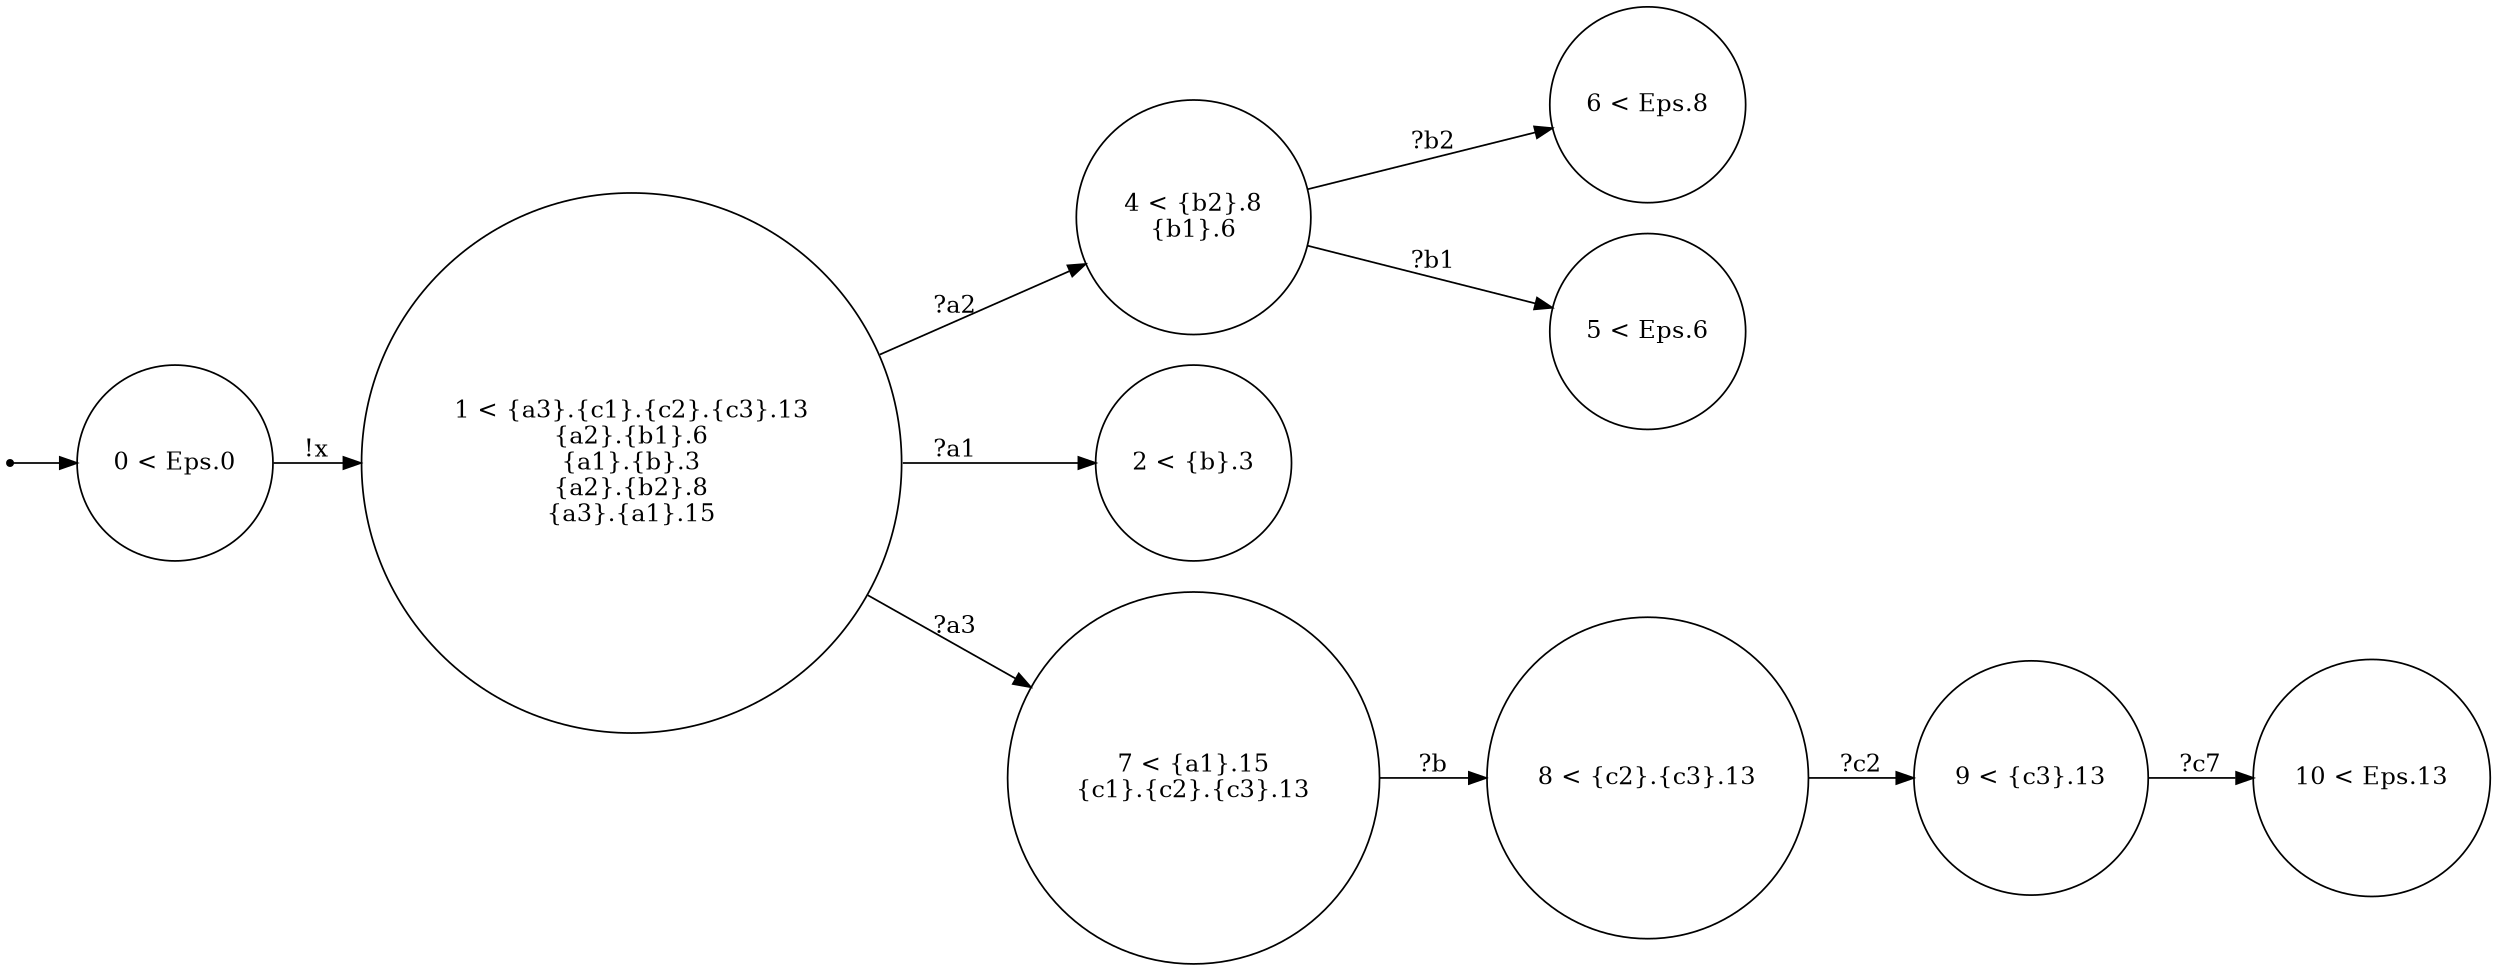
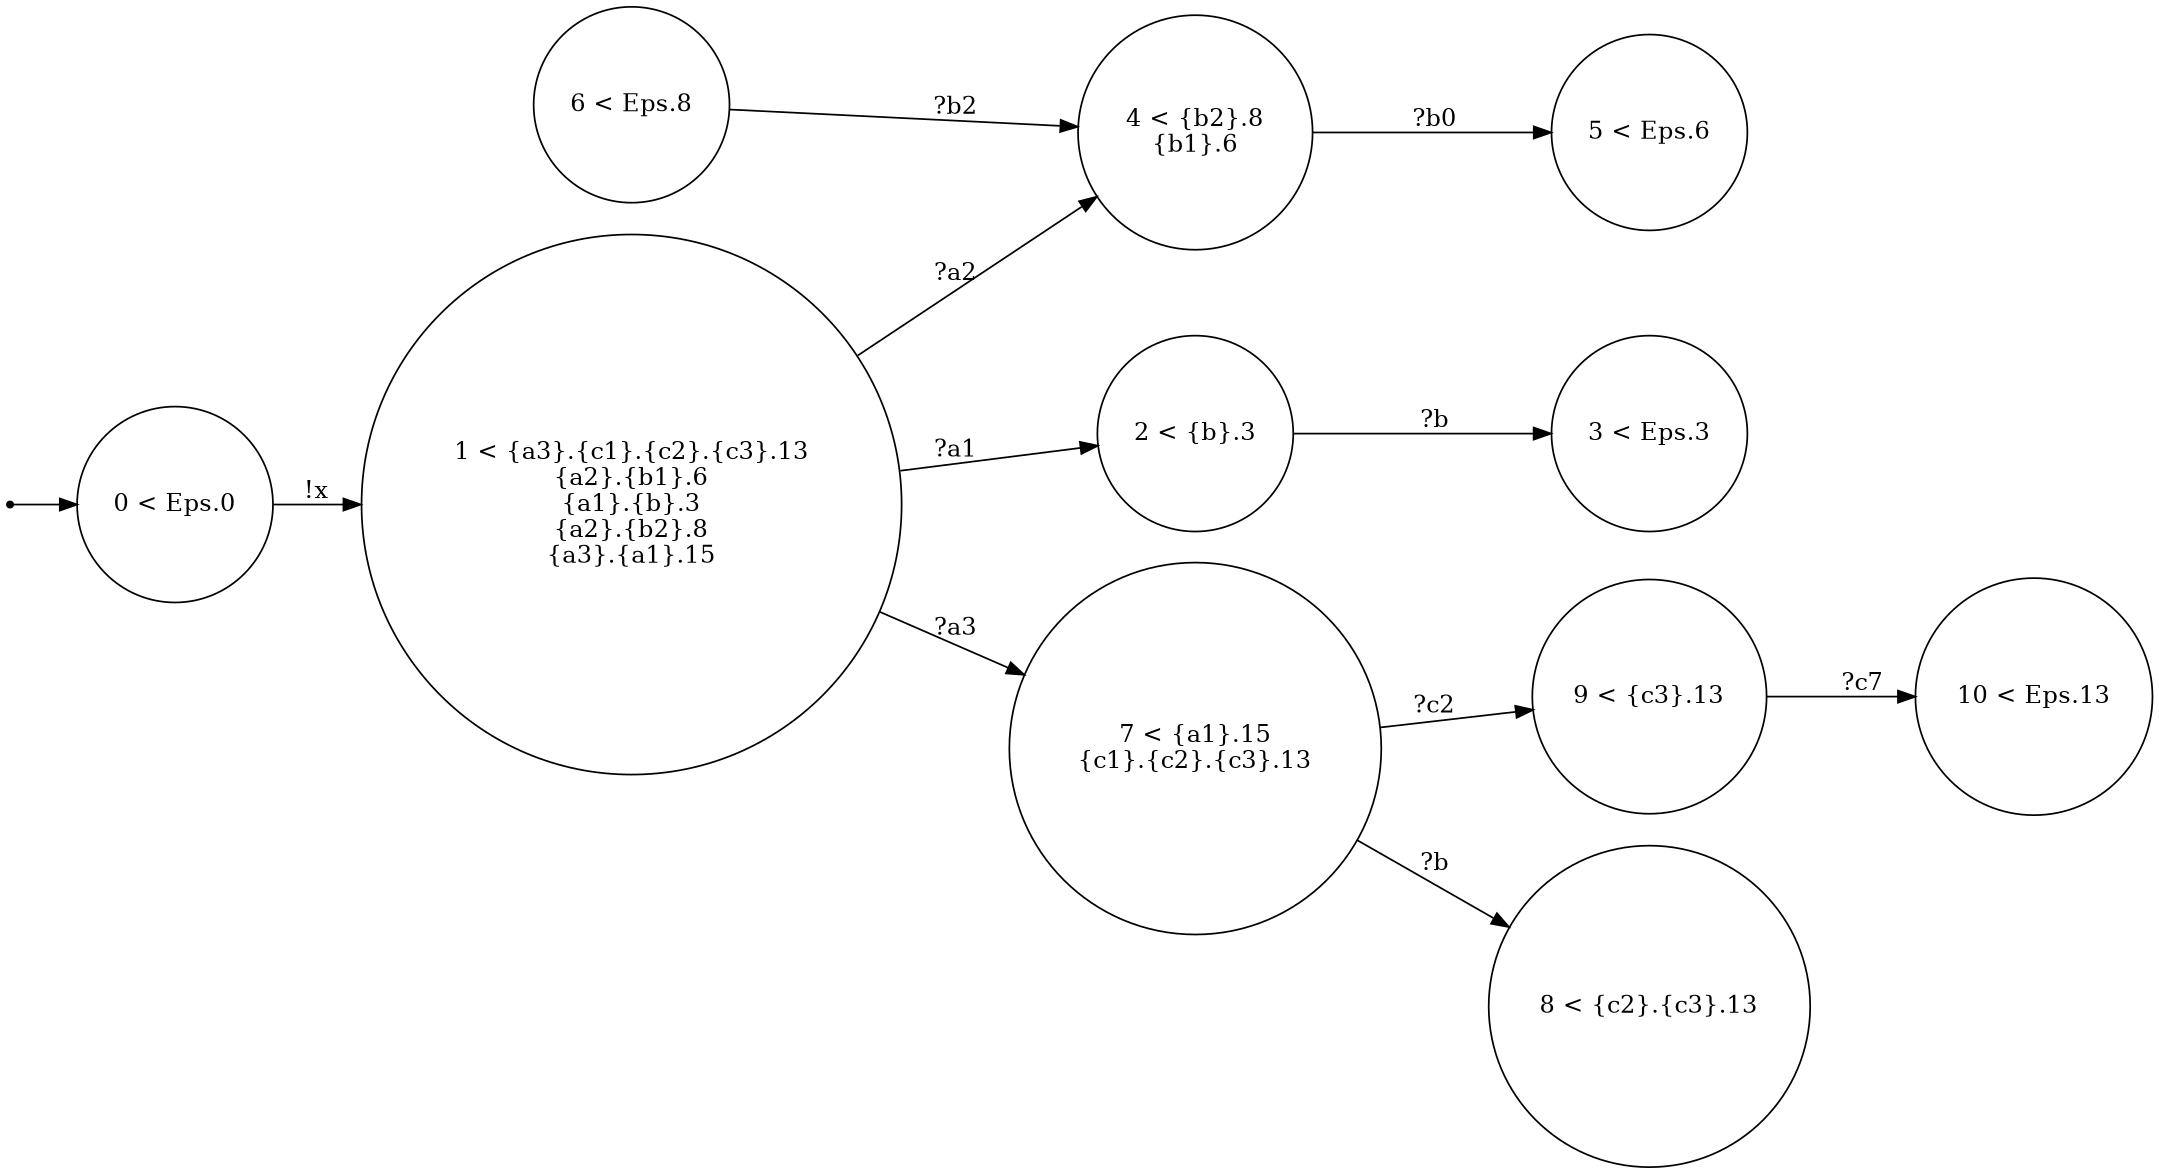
(1422, 161) -> (895, 118)
(1433, 261) -> (1435, 119)
none -> (1649, 434)
(1853, 778) -> (1448, 720)
